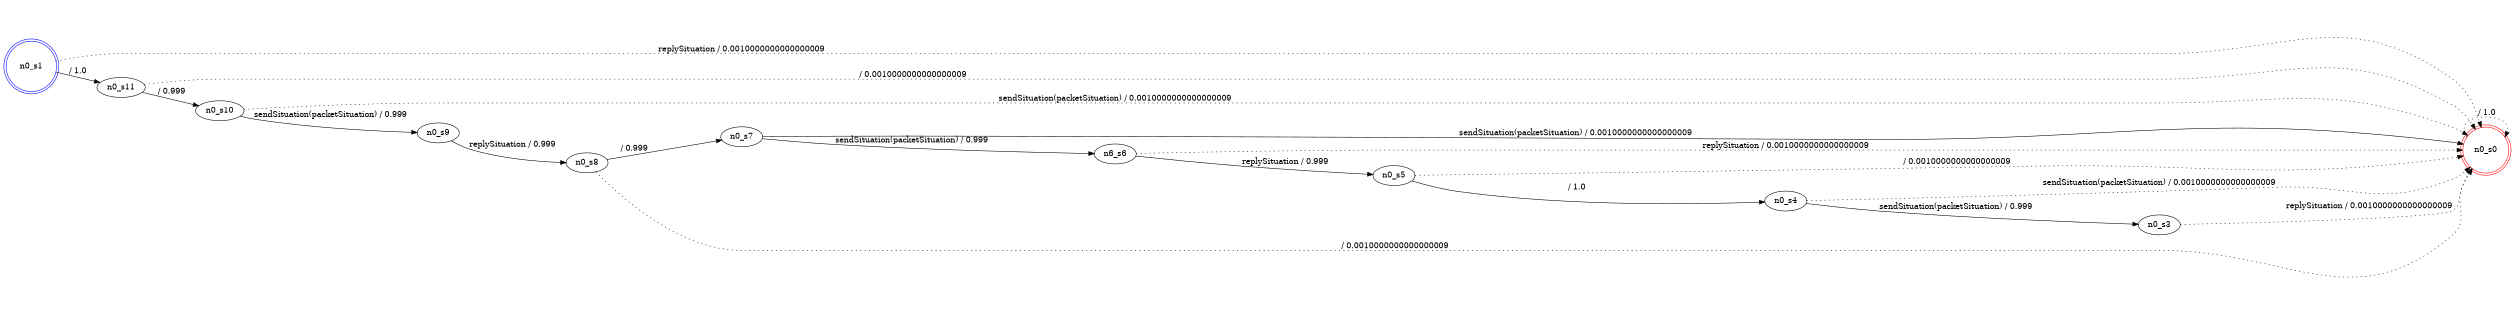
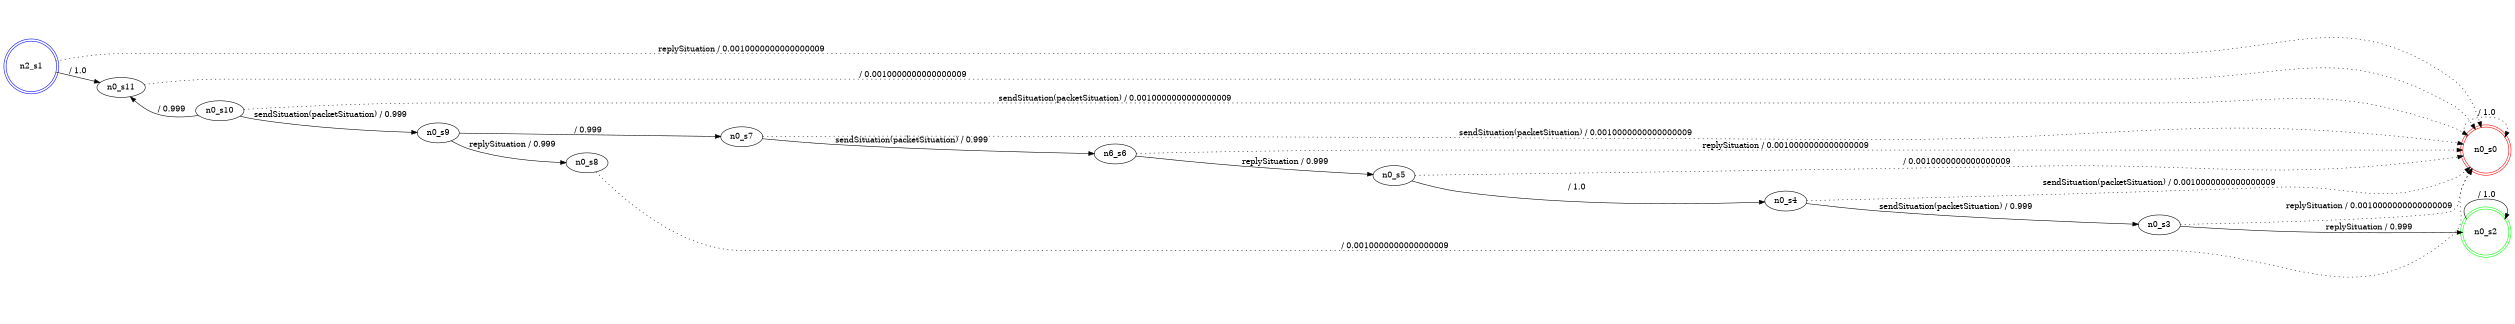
(31, 66) -> (31, 66)
(168, 98) -> (164, 116)
(1611, 138) -> (1611, 138)
(662, 150) -> (587, 135)
none -> (2486, 232)
